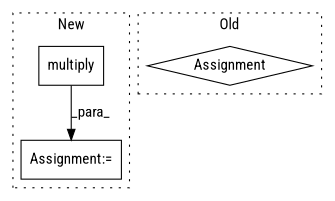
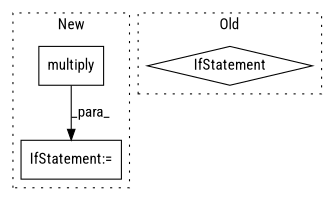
(230, 66) -> (230, 66)
(71, 160) -> (71, 160)
